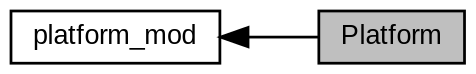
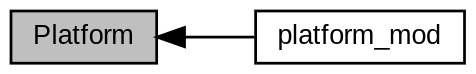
(283, 37) -> (220, 37)
